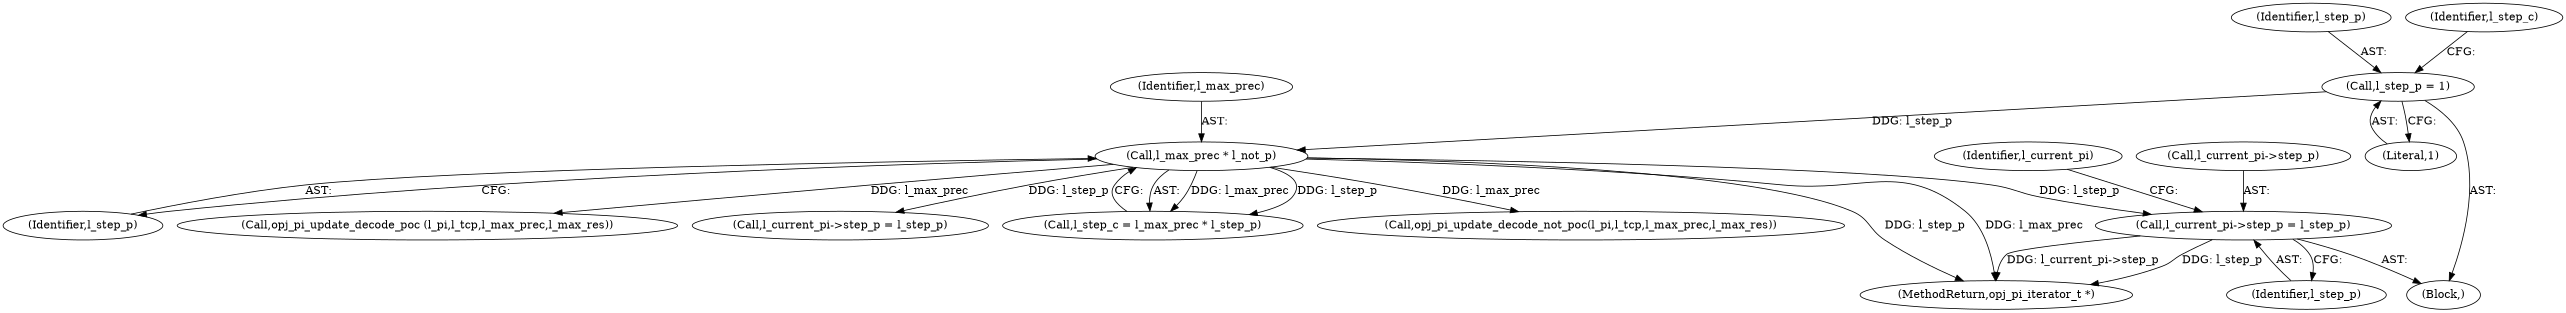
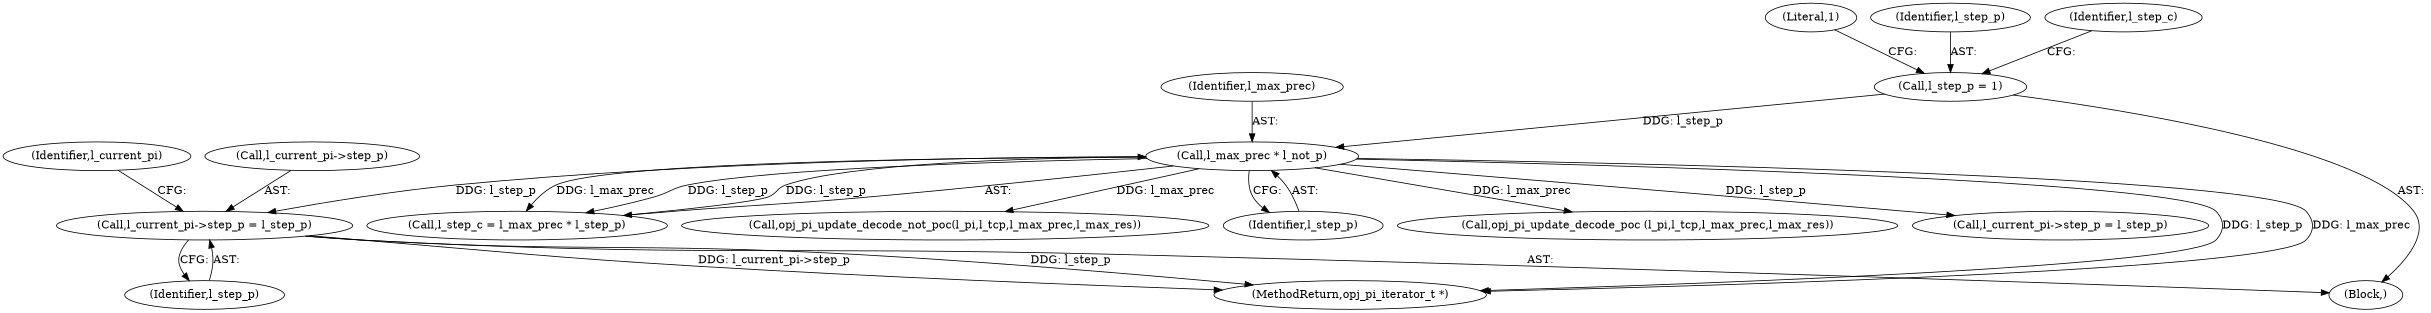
(2406, 117) -> none
(2387, 122) -> (1905, 52)
(1131, 191) -> (826, 191)
